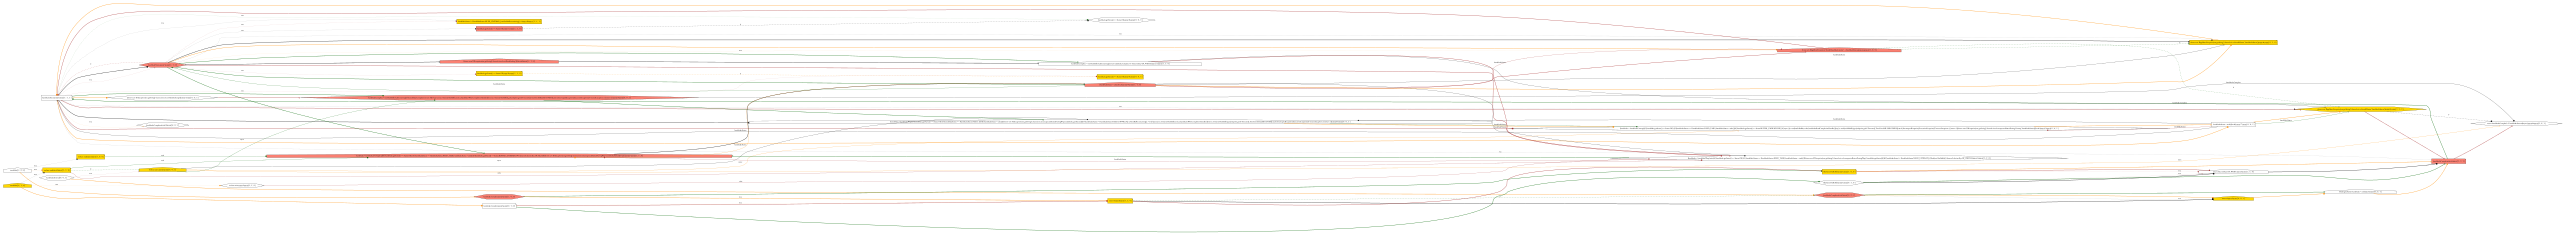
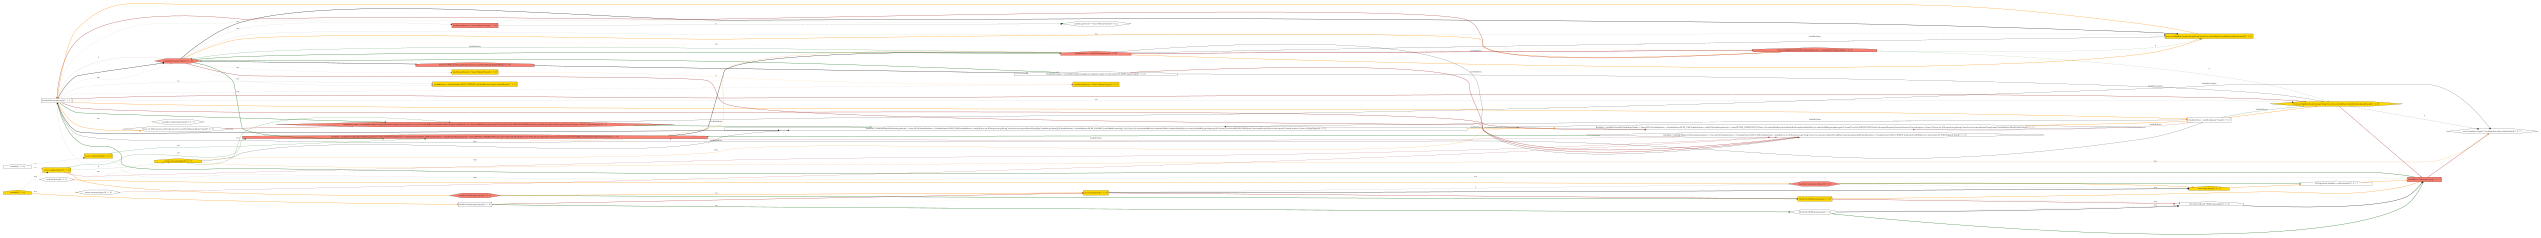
(244, 197) -> (257, 194)
